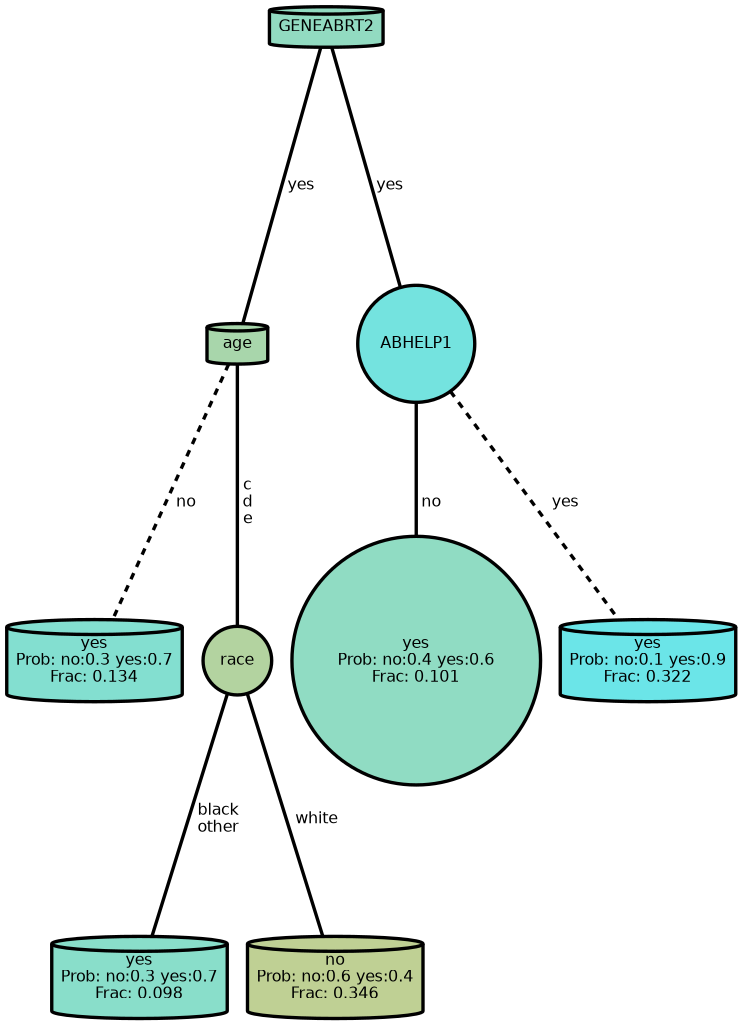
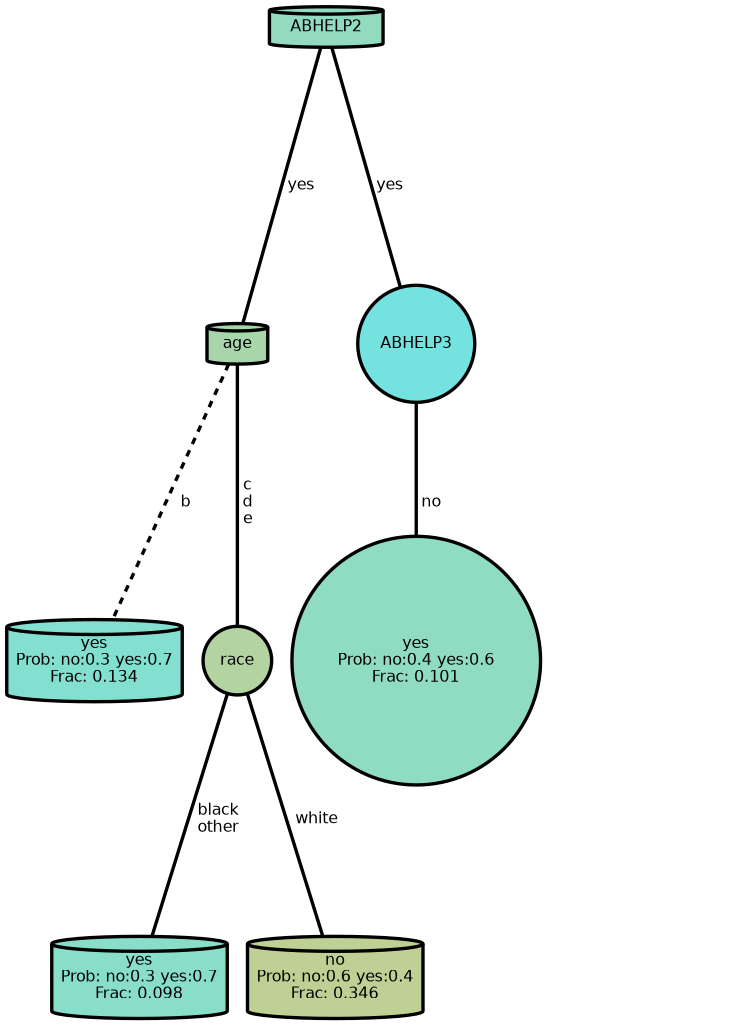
(326, 27) -> (326, 27)
(416, 344) -> (416, 344)
(183, 502) -> (183, 502)
(648, 661) -> none
